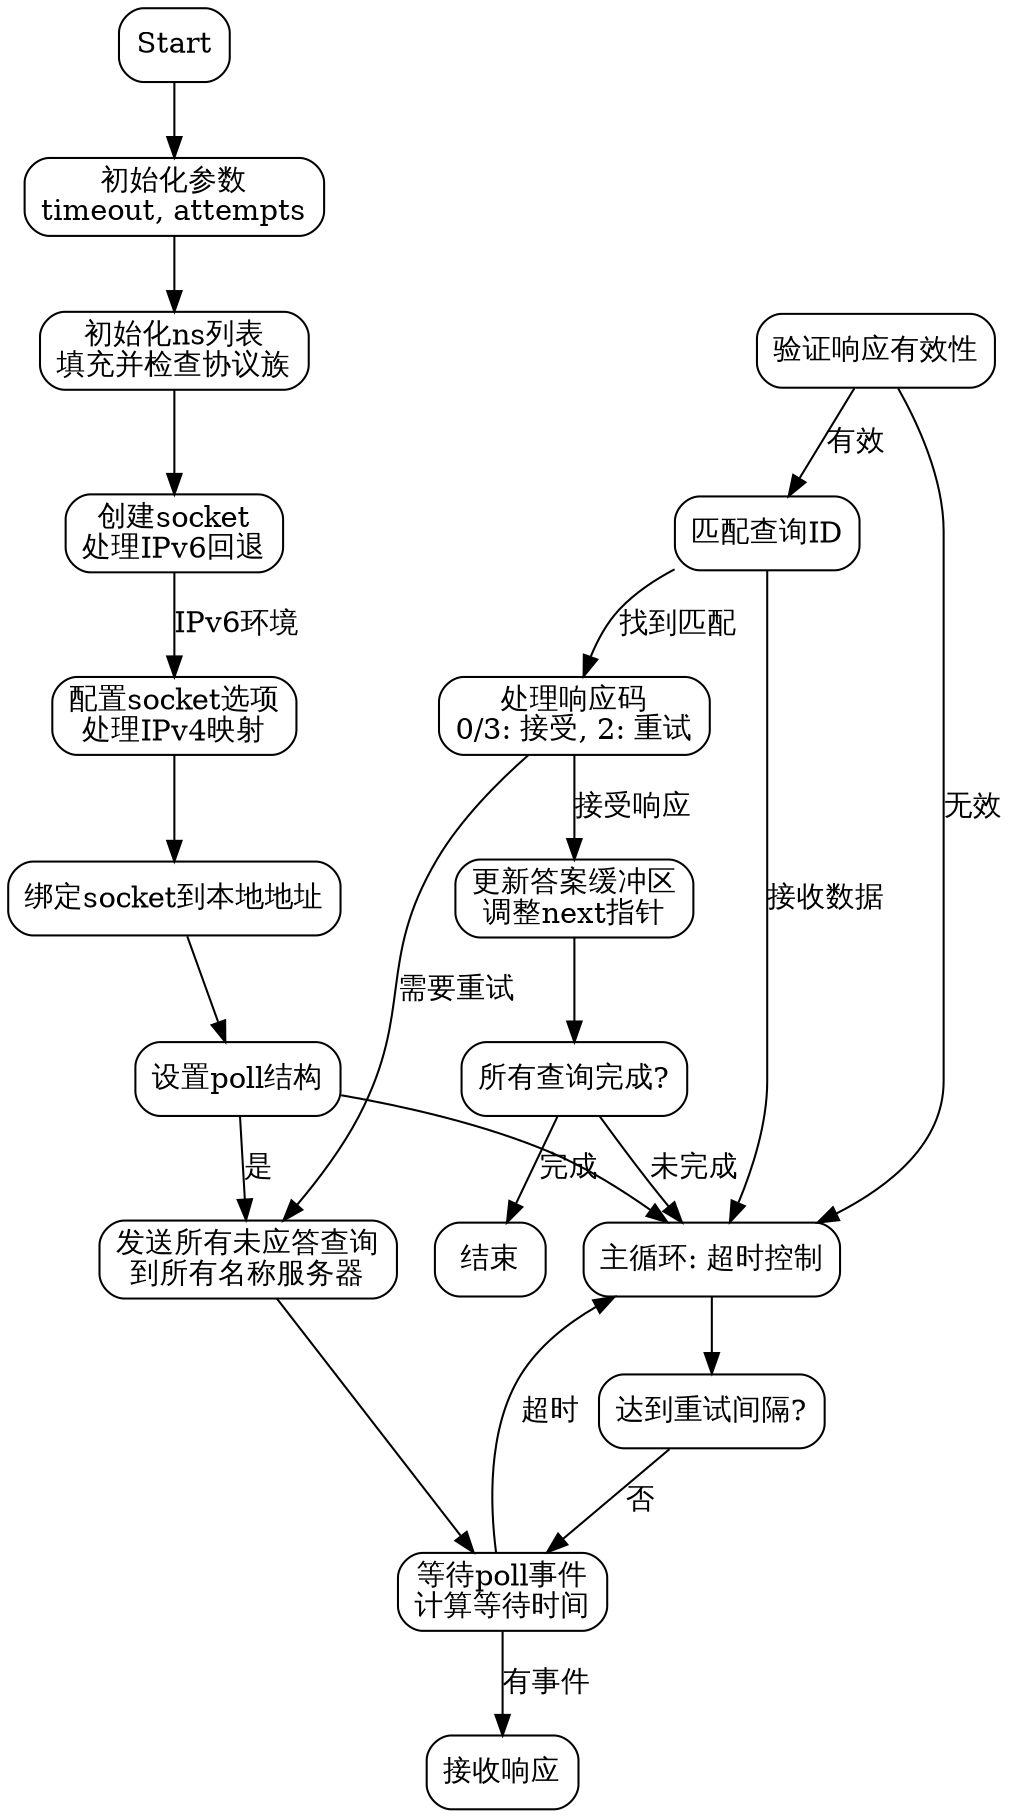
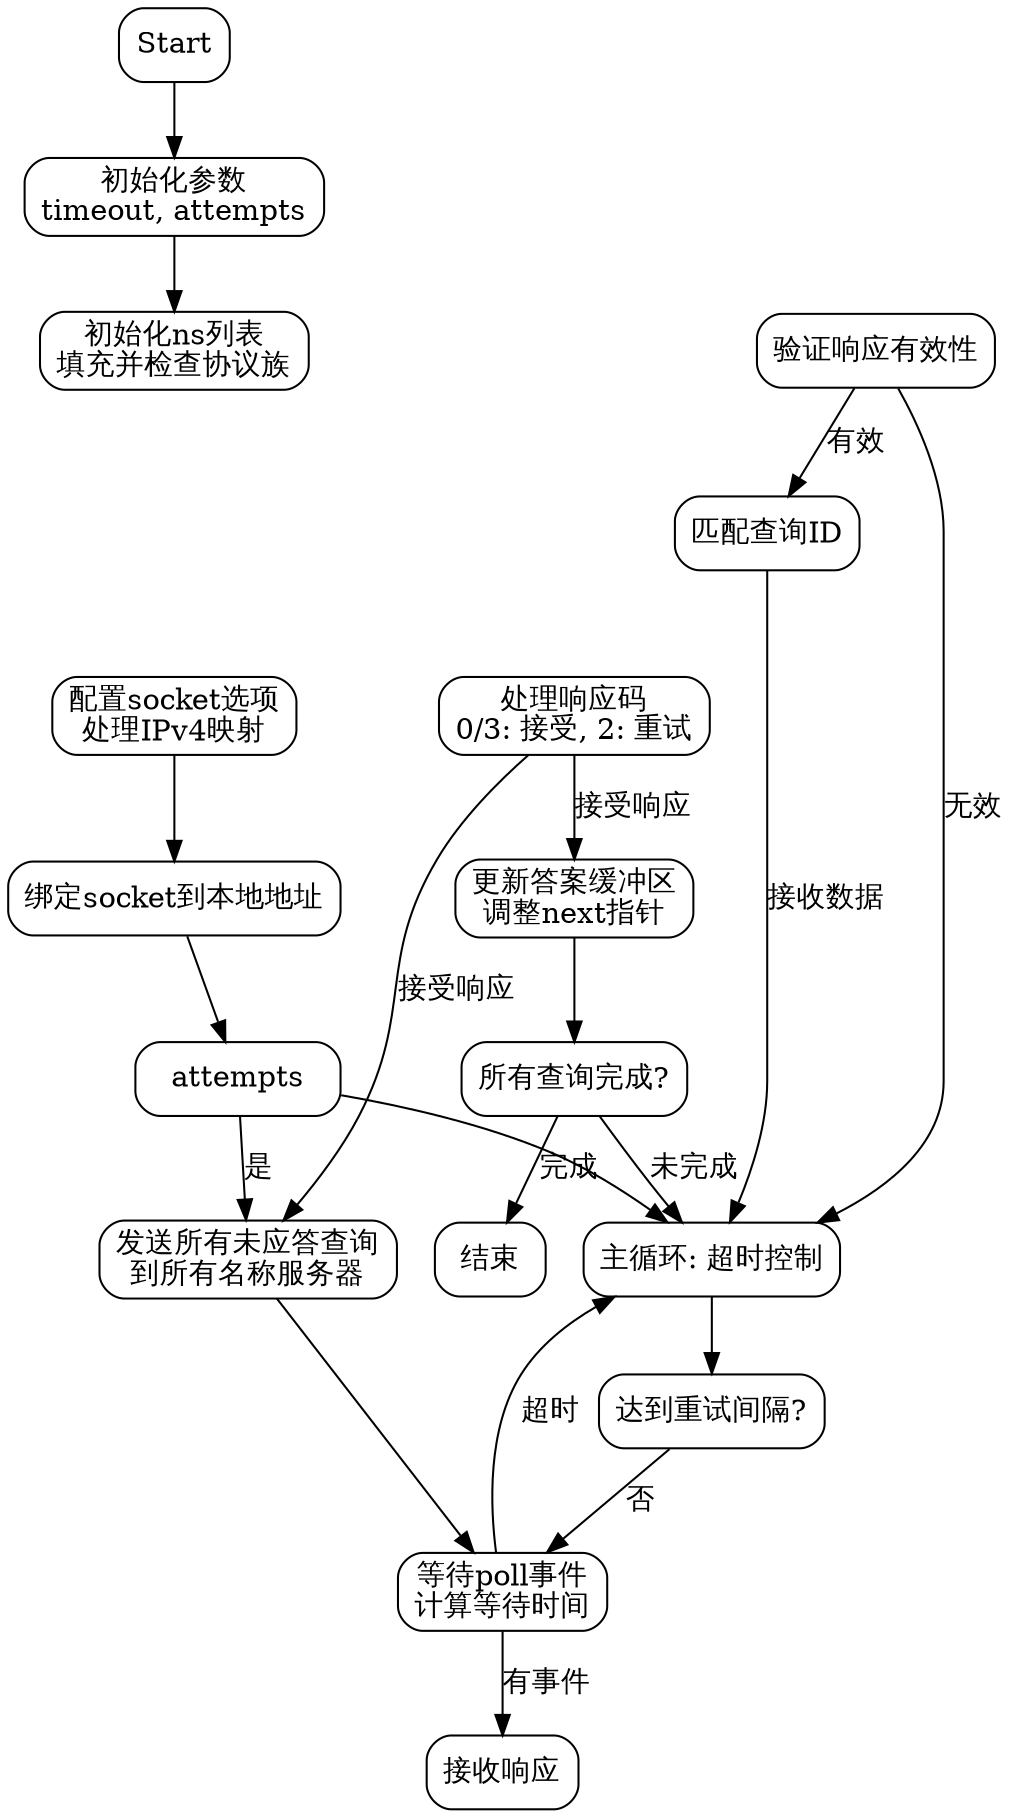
(174, 533) -> none
(624, 605) -> none
(457, 990) -> (457, 990)
(238, 1079) -> (238, 1079)
